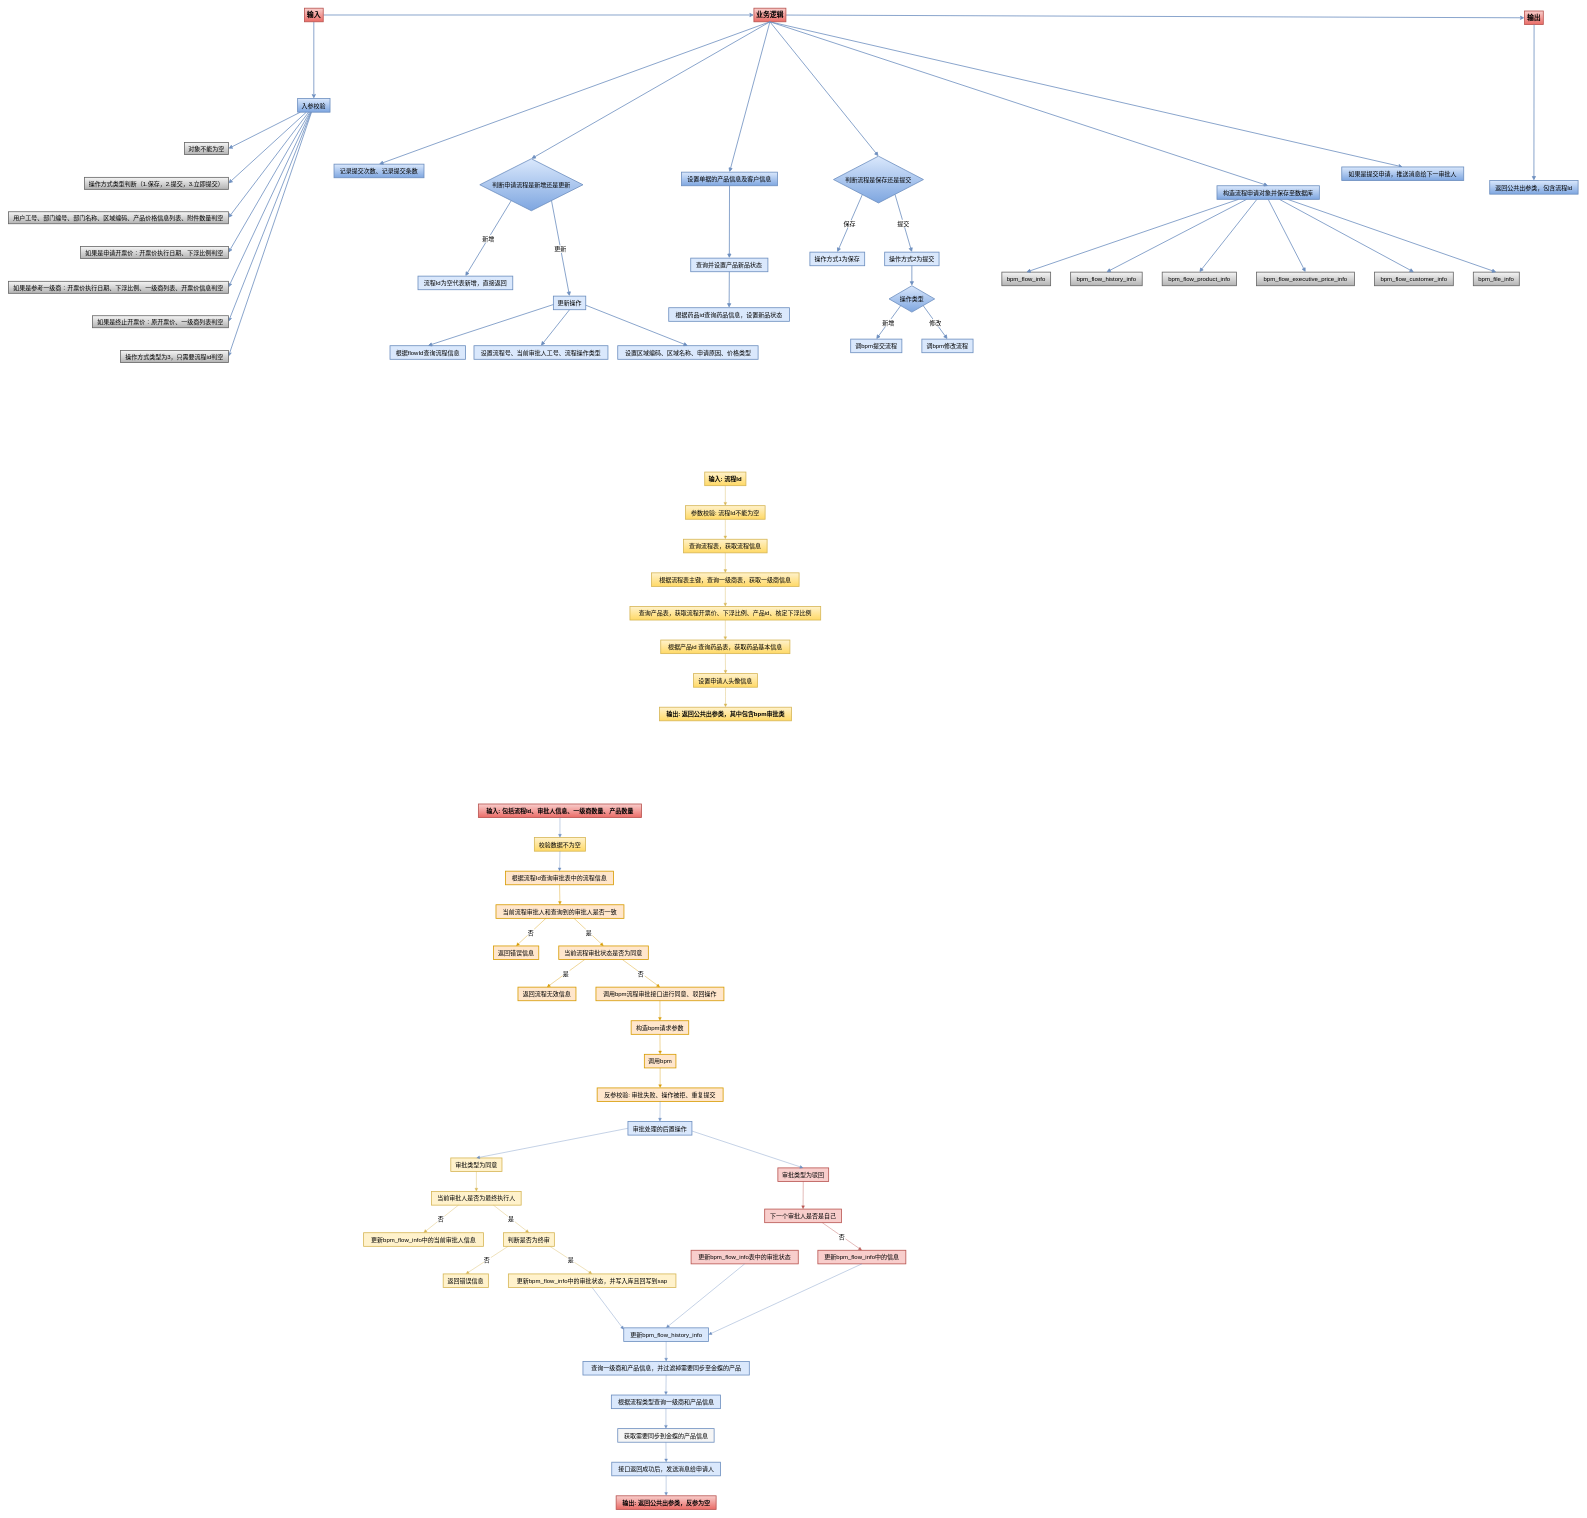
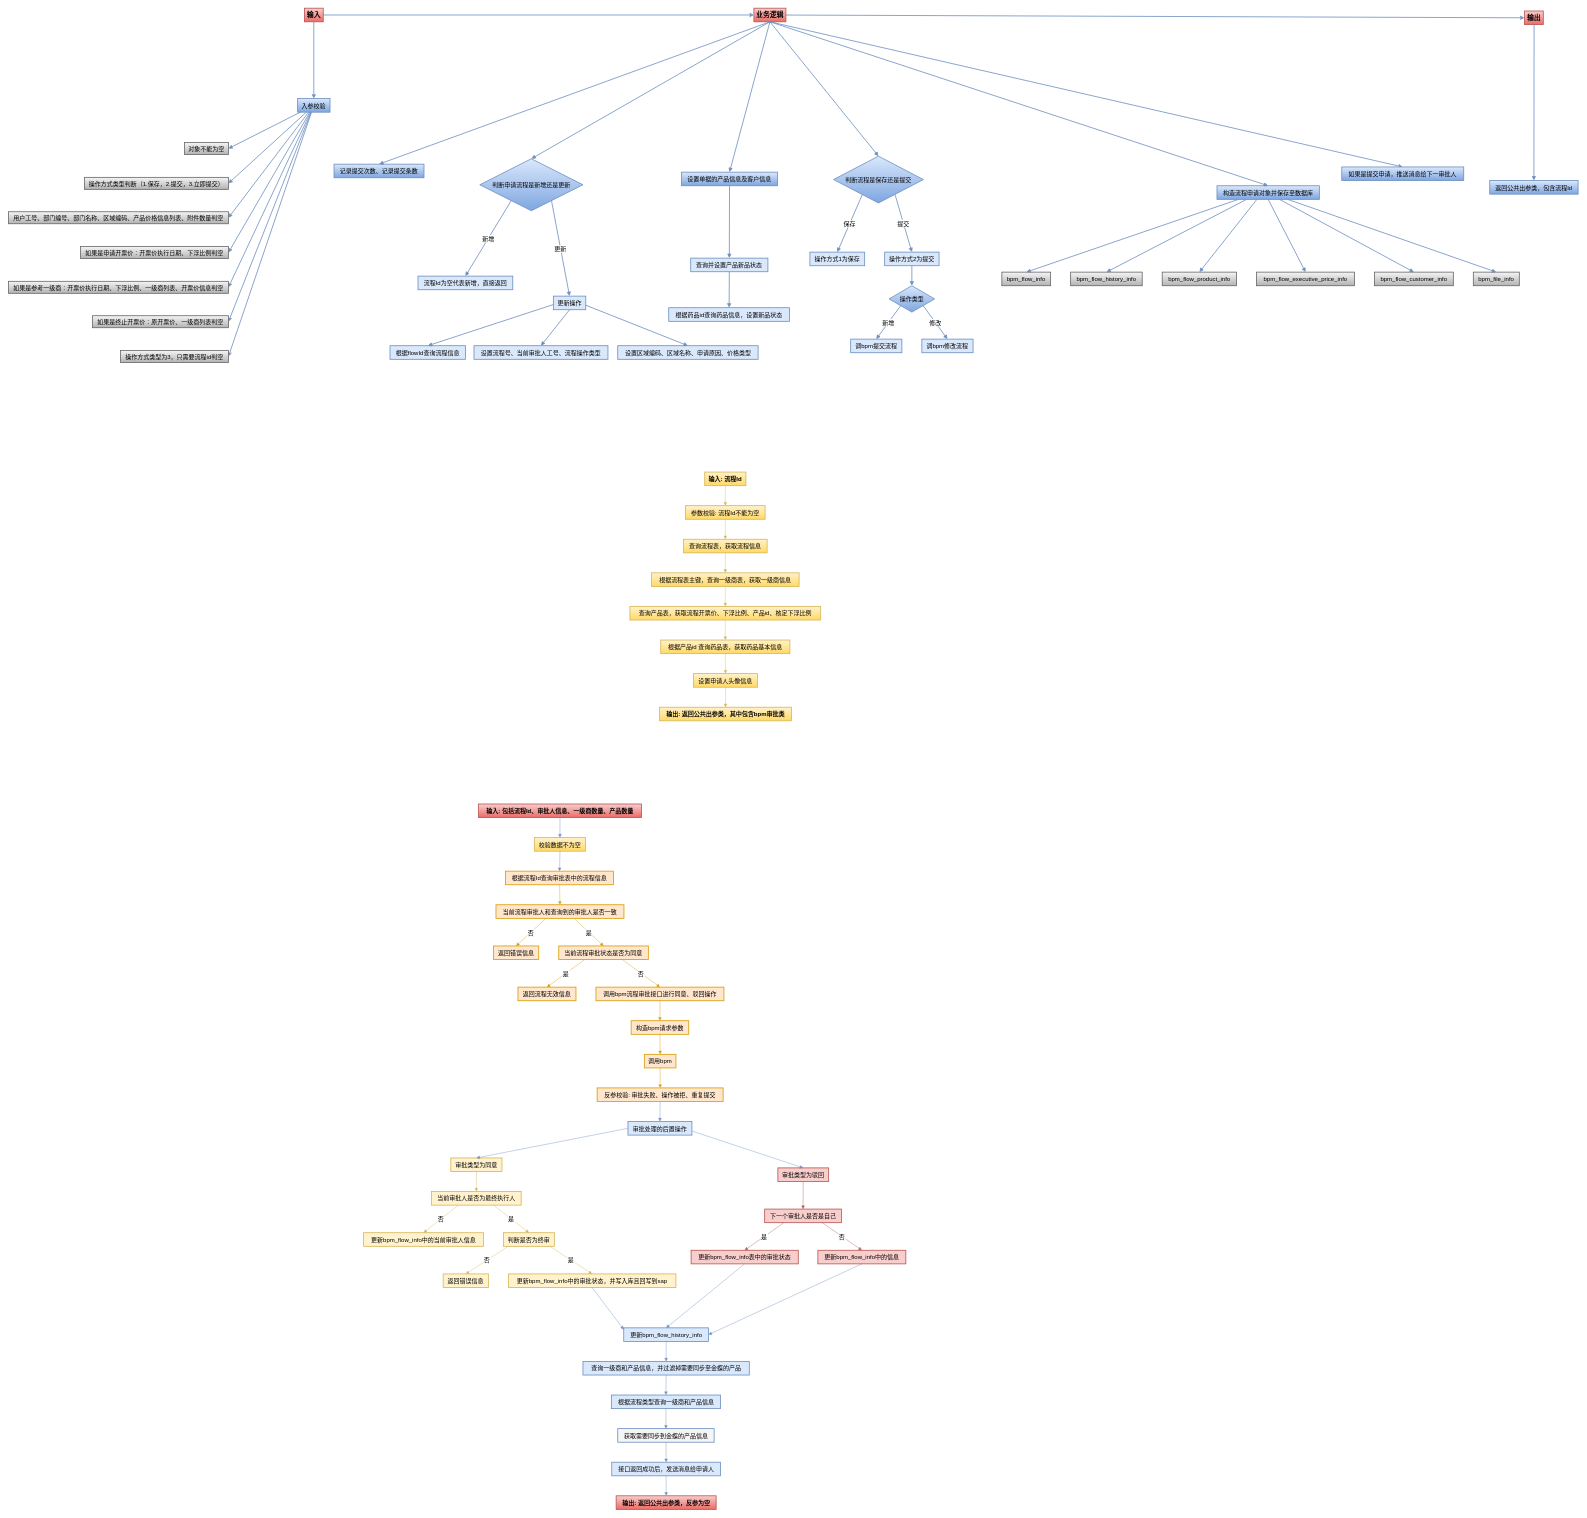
none -> (763, 1238)
